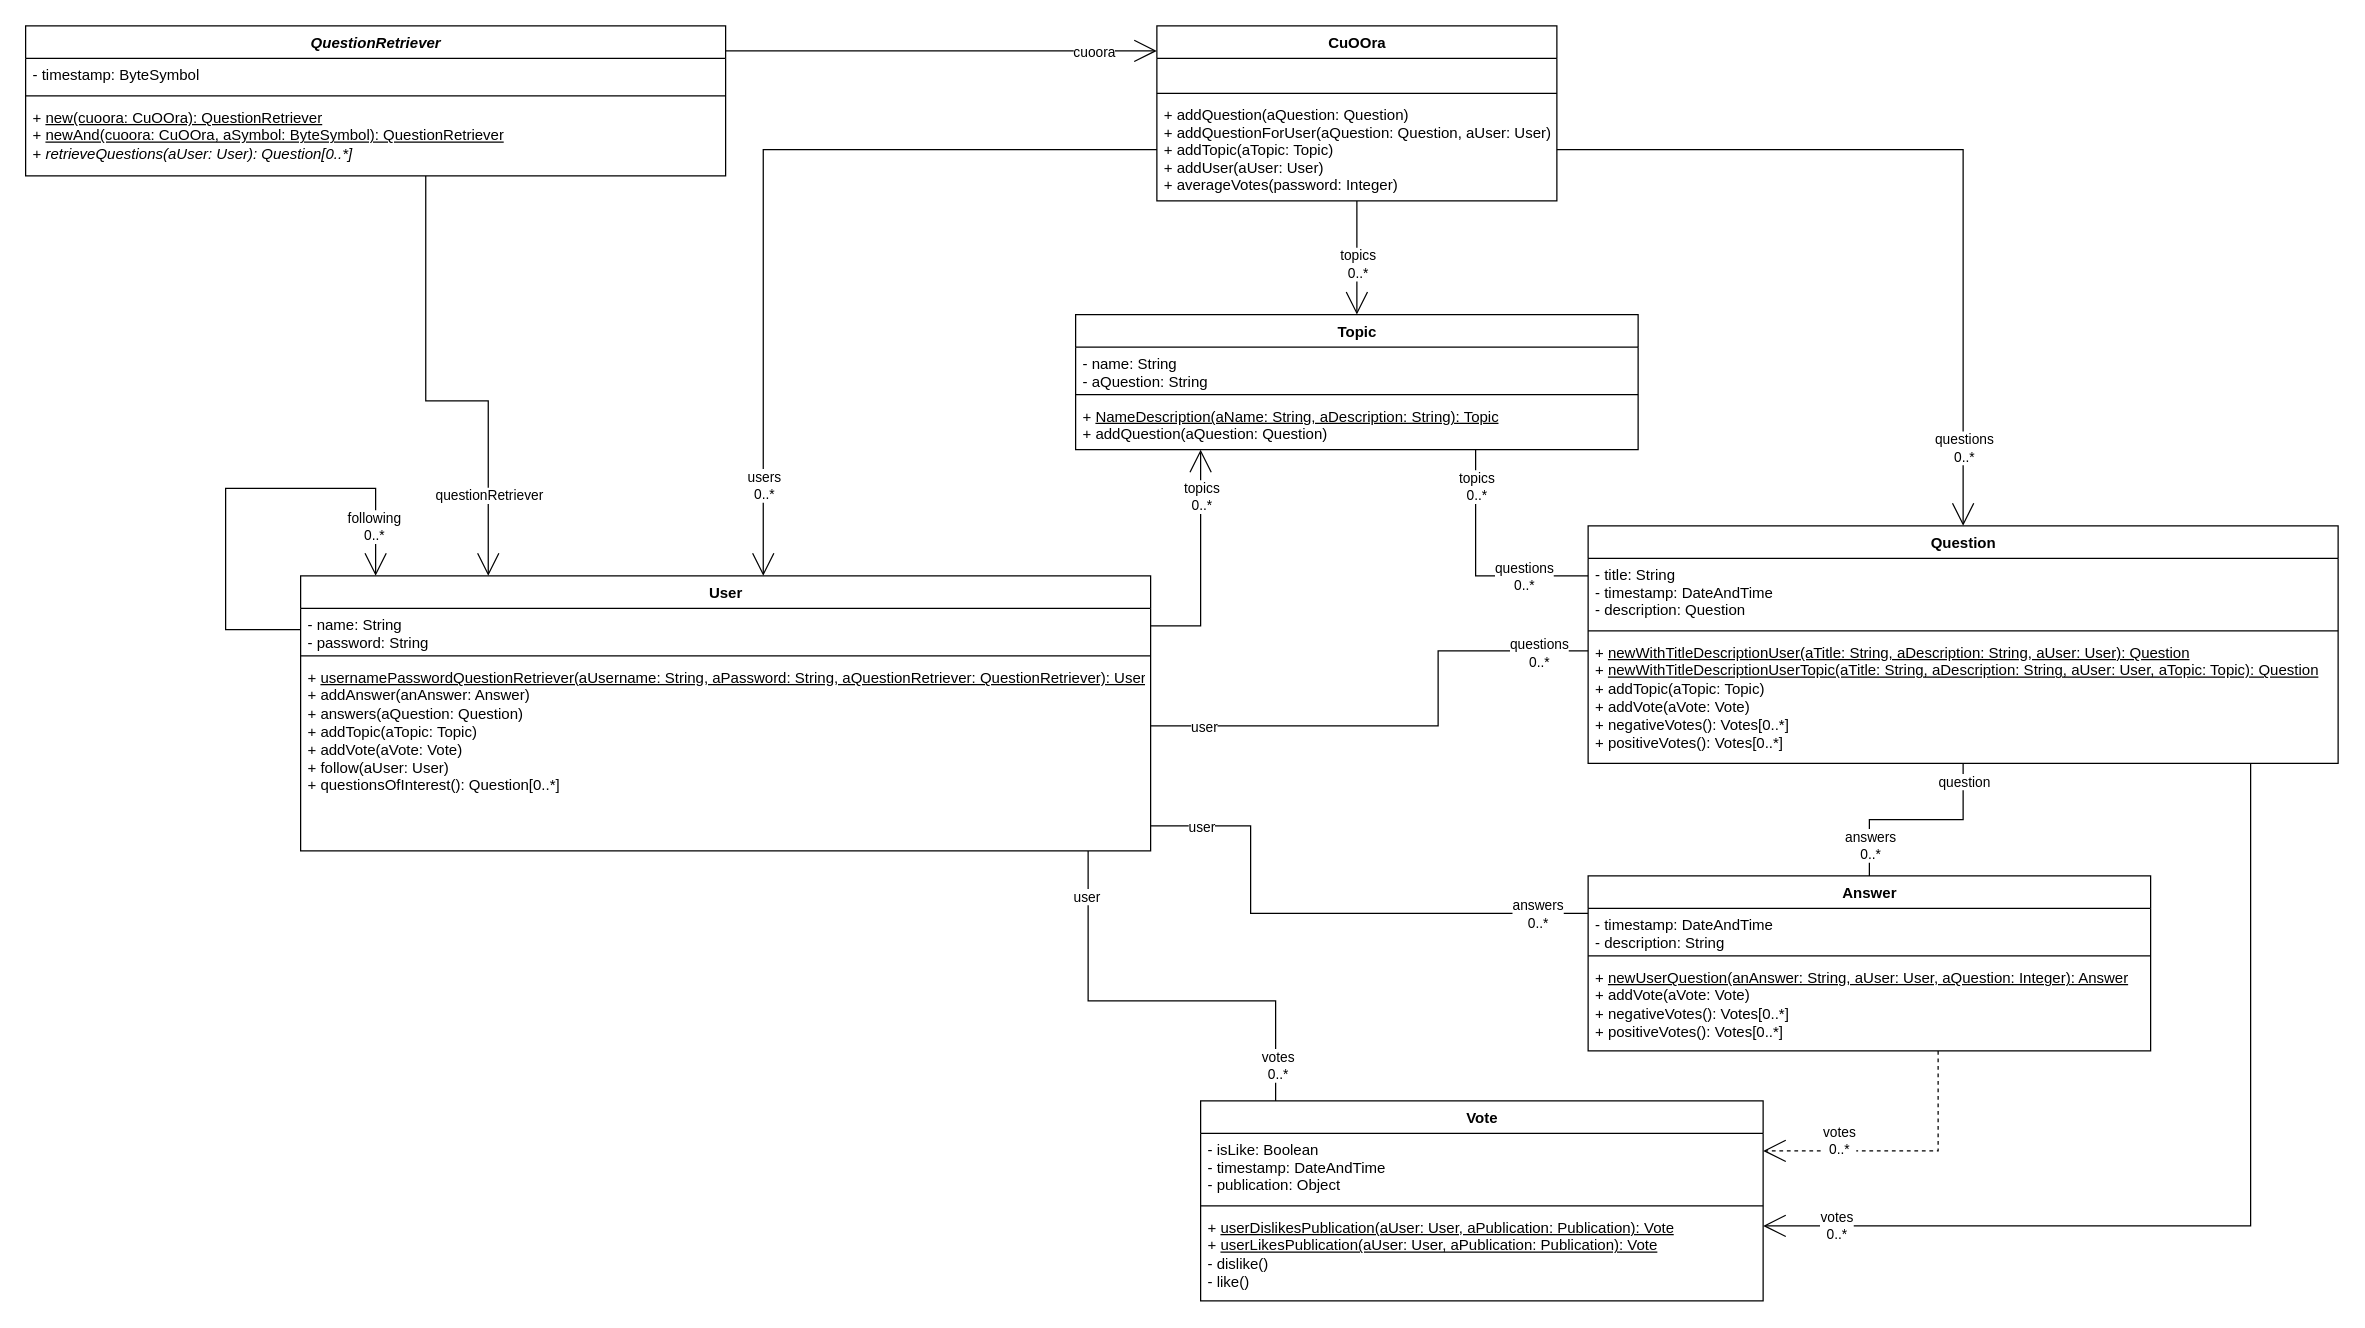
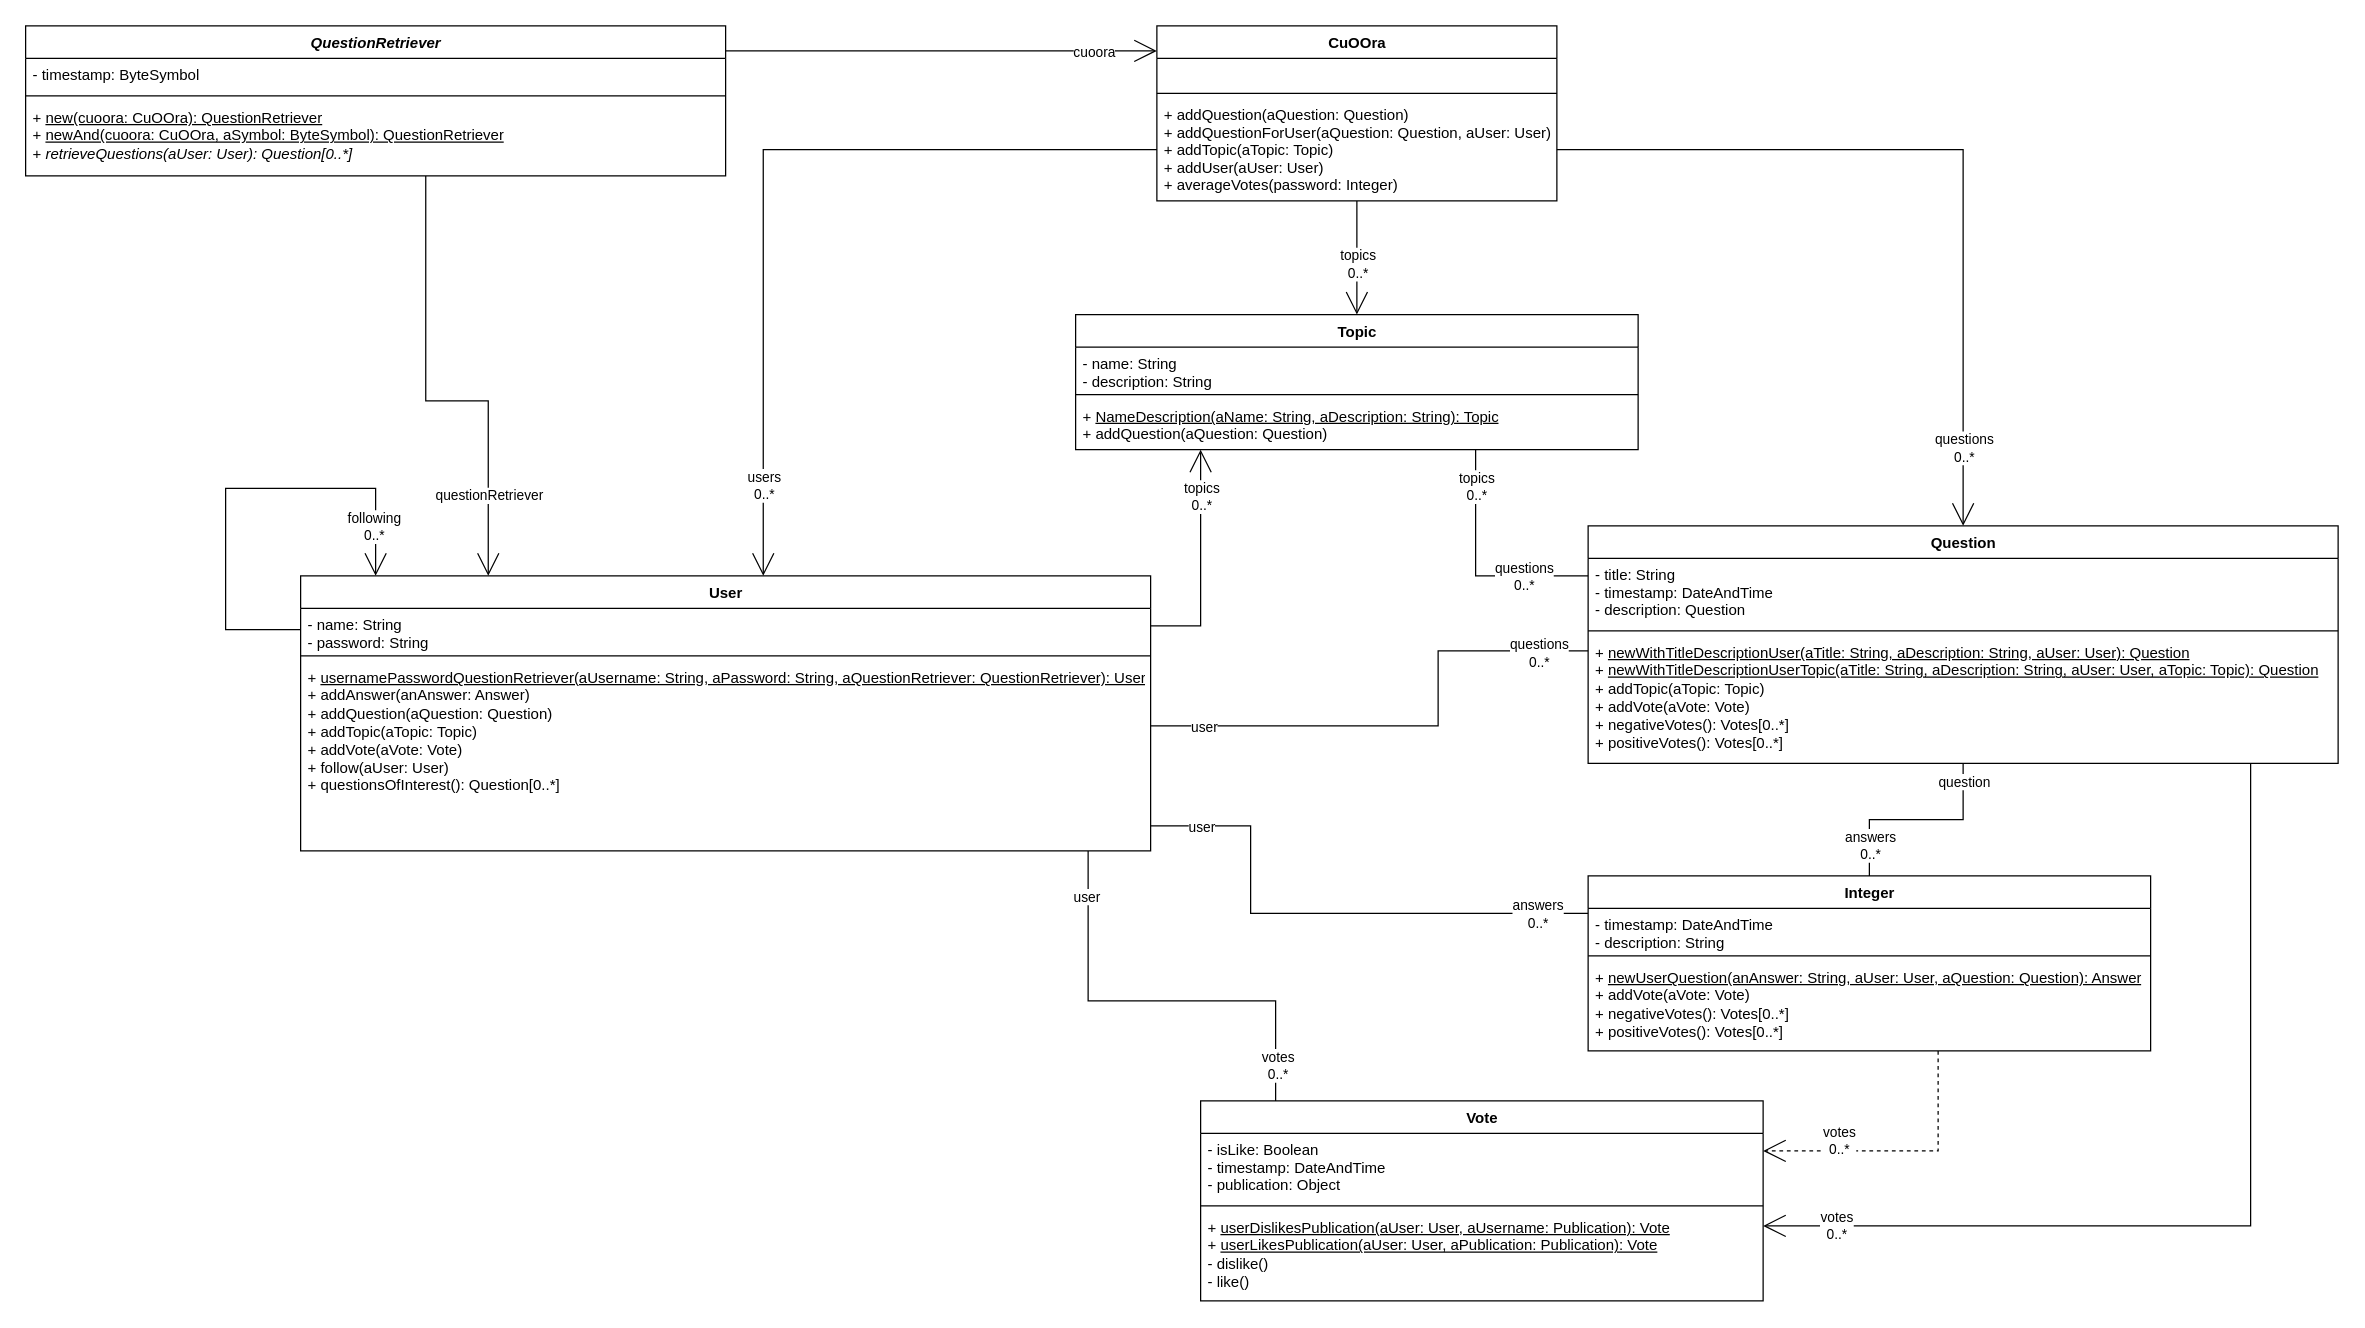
(1134, 364) -> (1134, 364)
(763, 732) -> (763, 732)
(1870, 893) -> (1870, 893)
(1884, 1005) -> (1886, 1005)
(1465, 1255) -> (1459, 1255)
